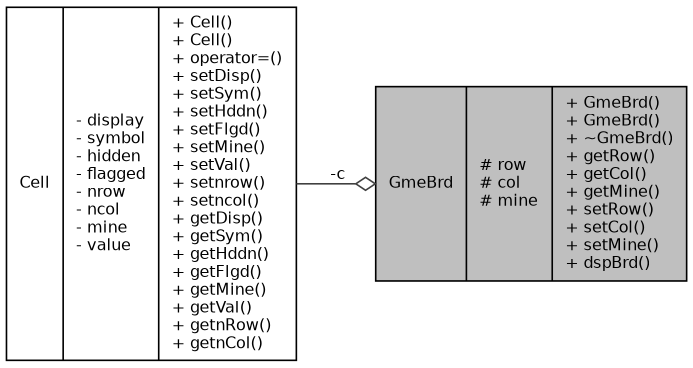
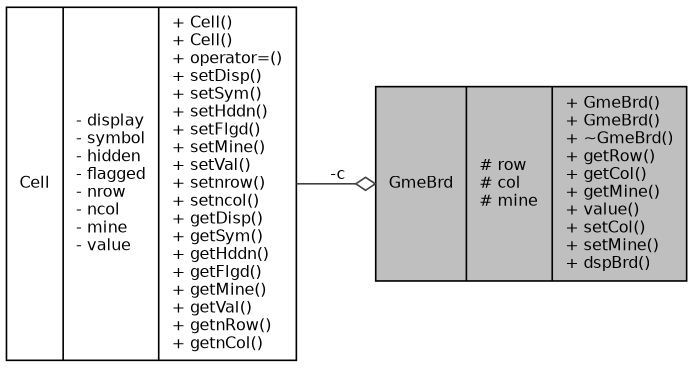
(610, 210) -> (602, 210)
